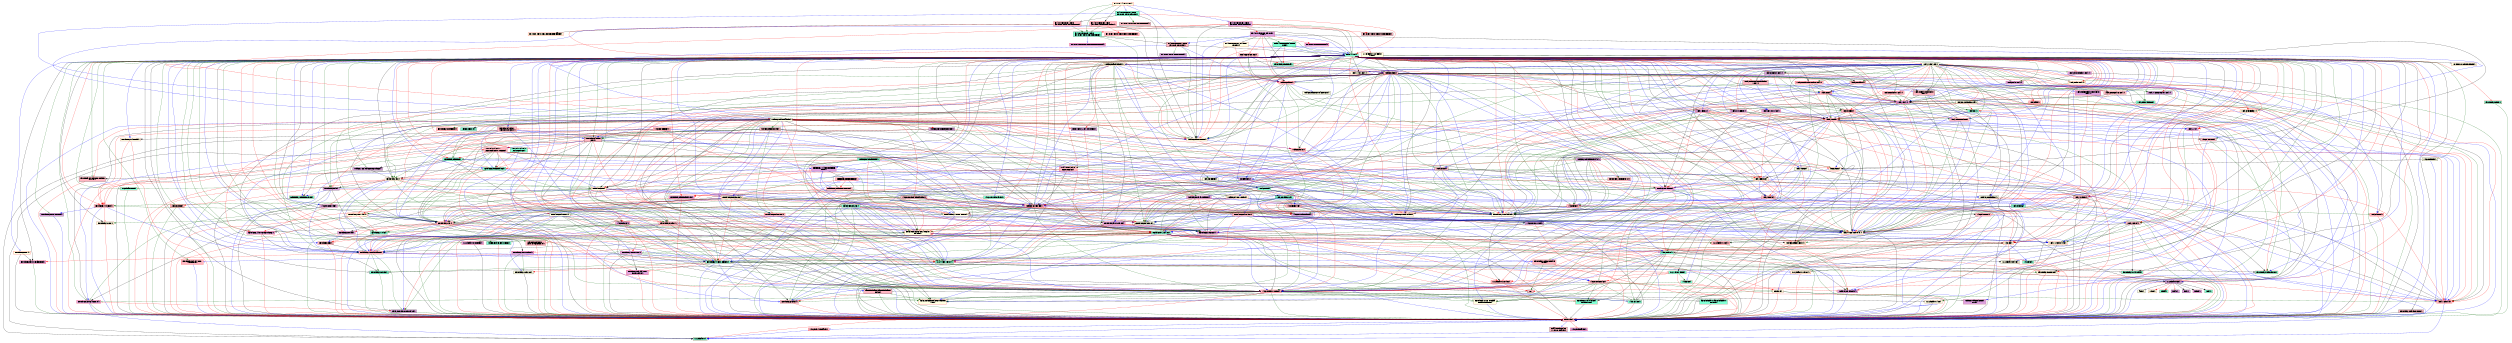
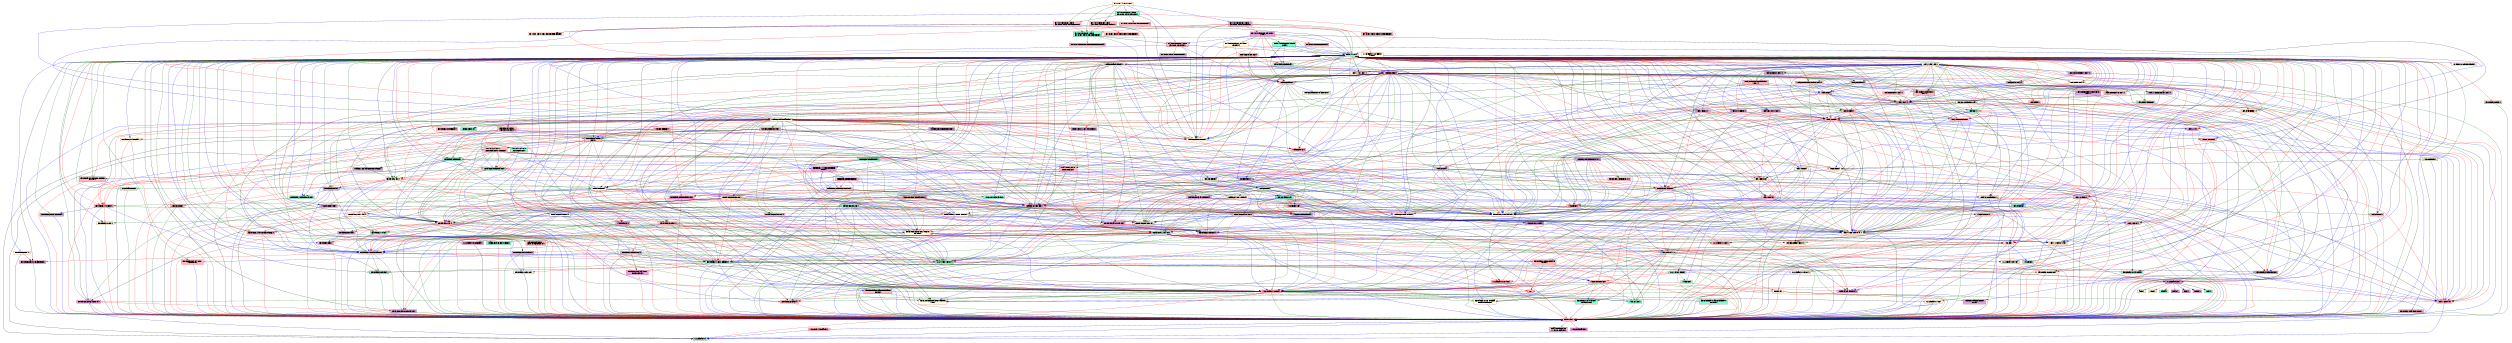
(1046, 221) -> (917, 193)
(2267, 272) -> (2267, 272)
